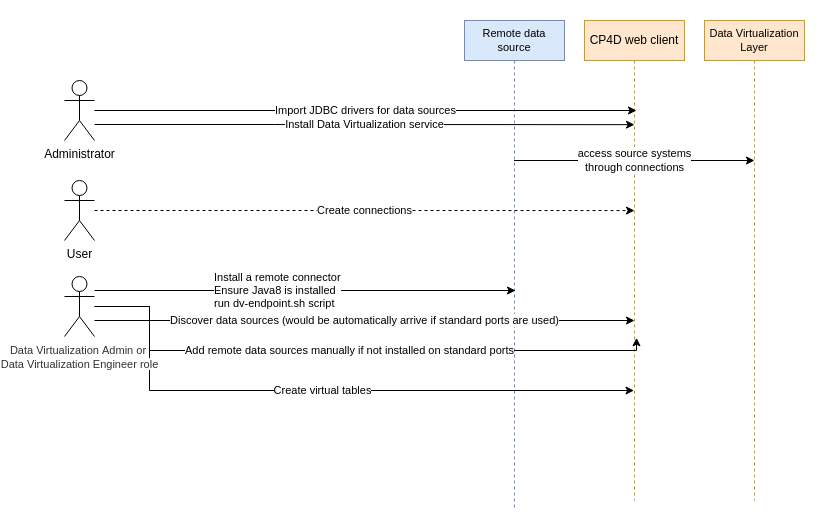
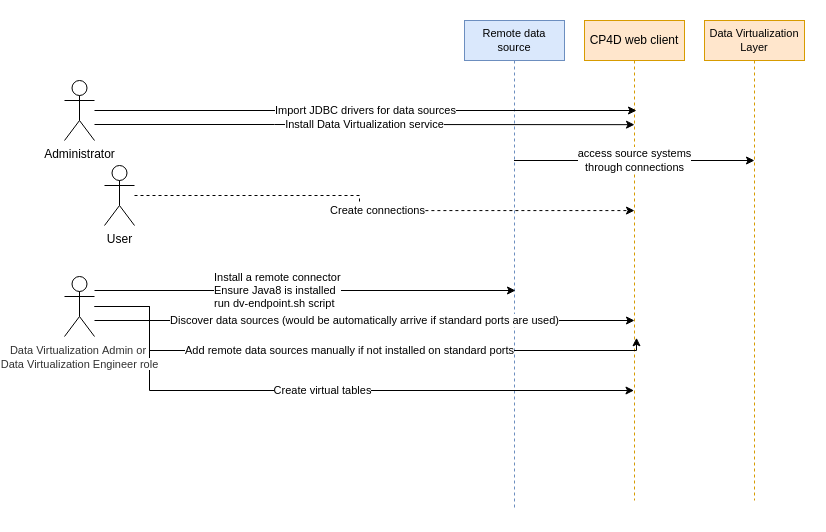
(80, 211) -> (120, 196)
